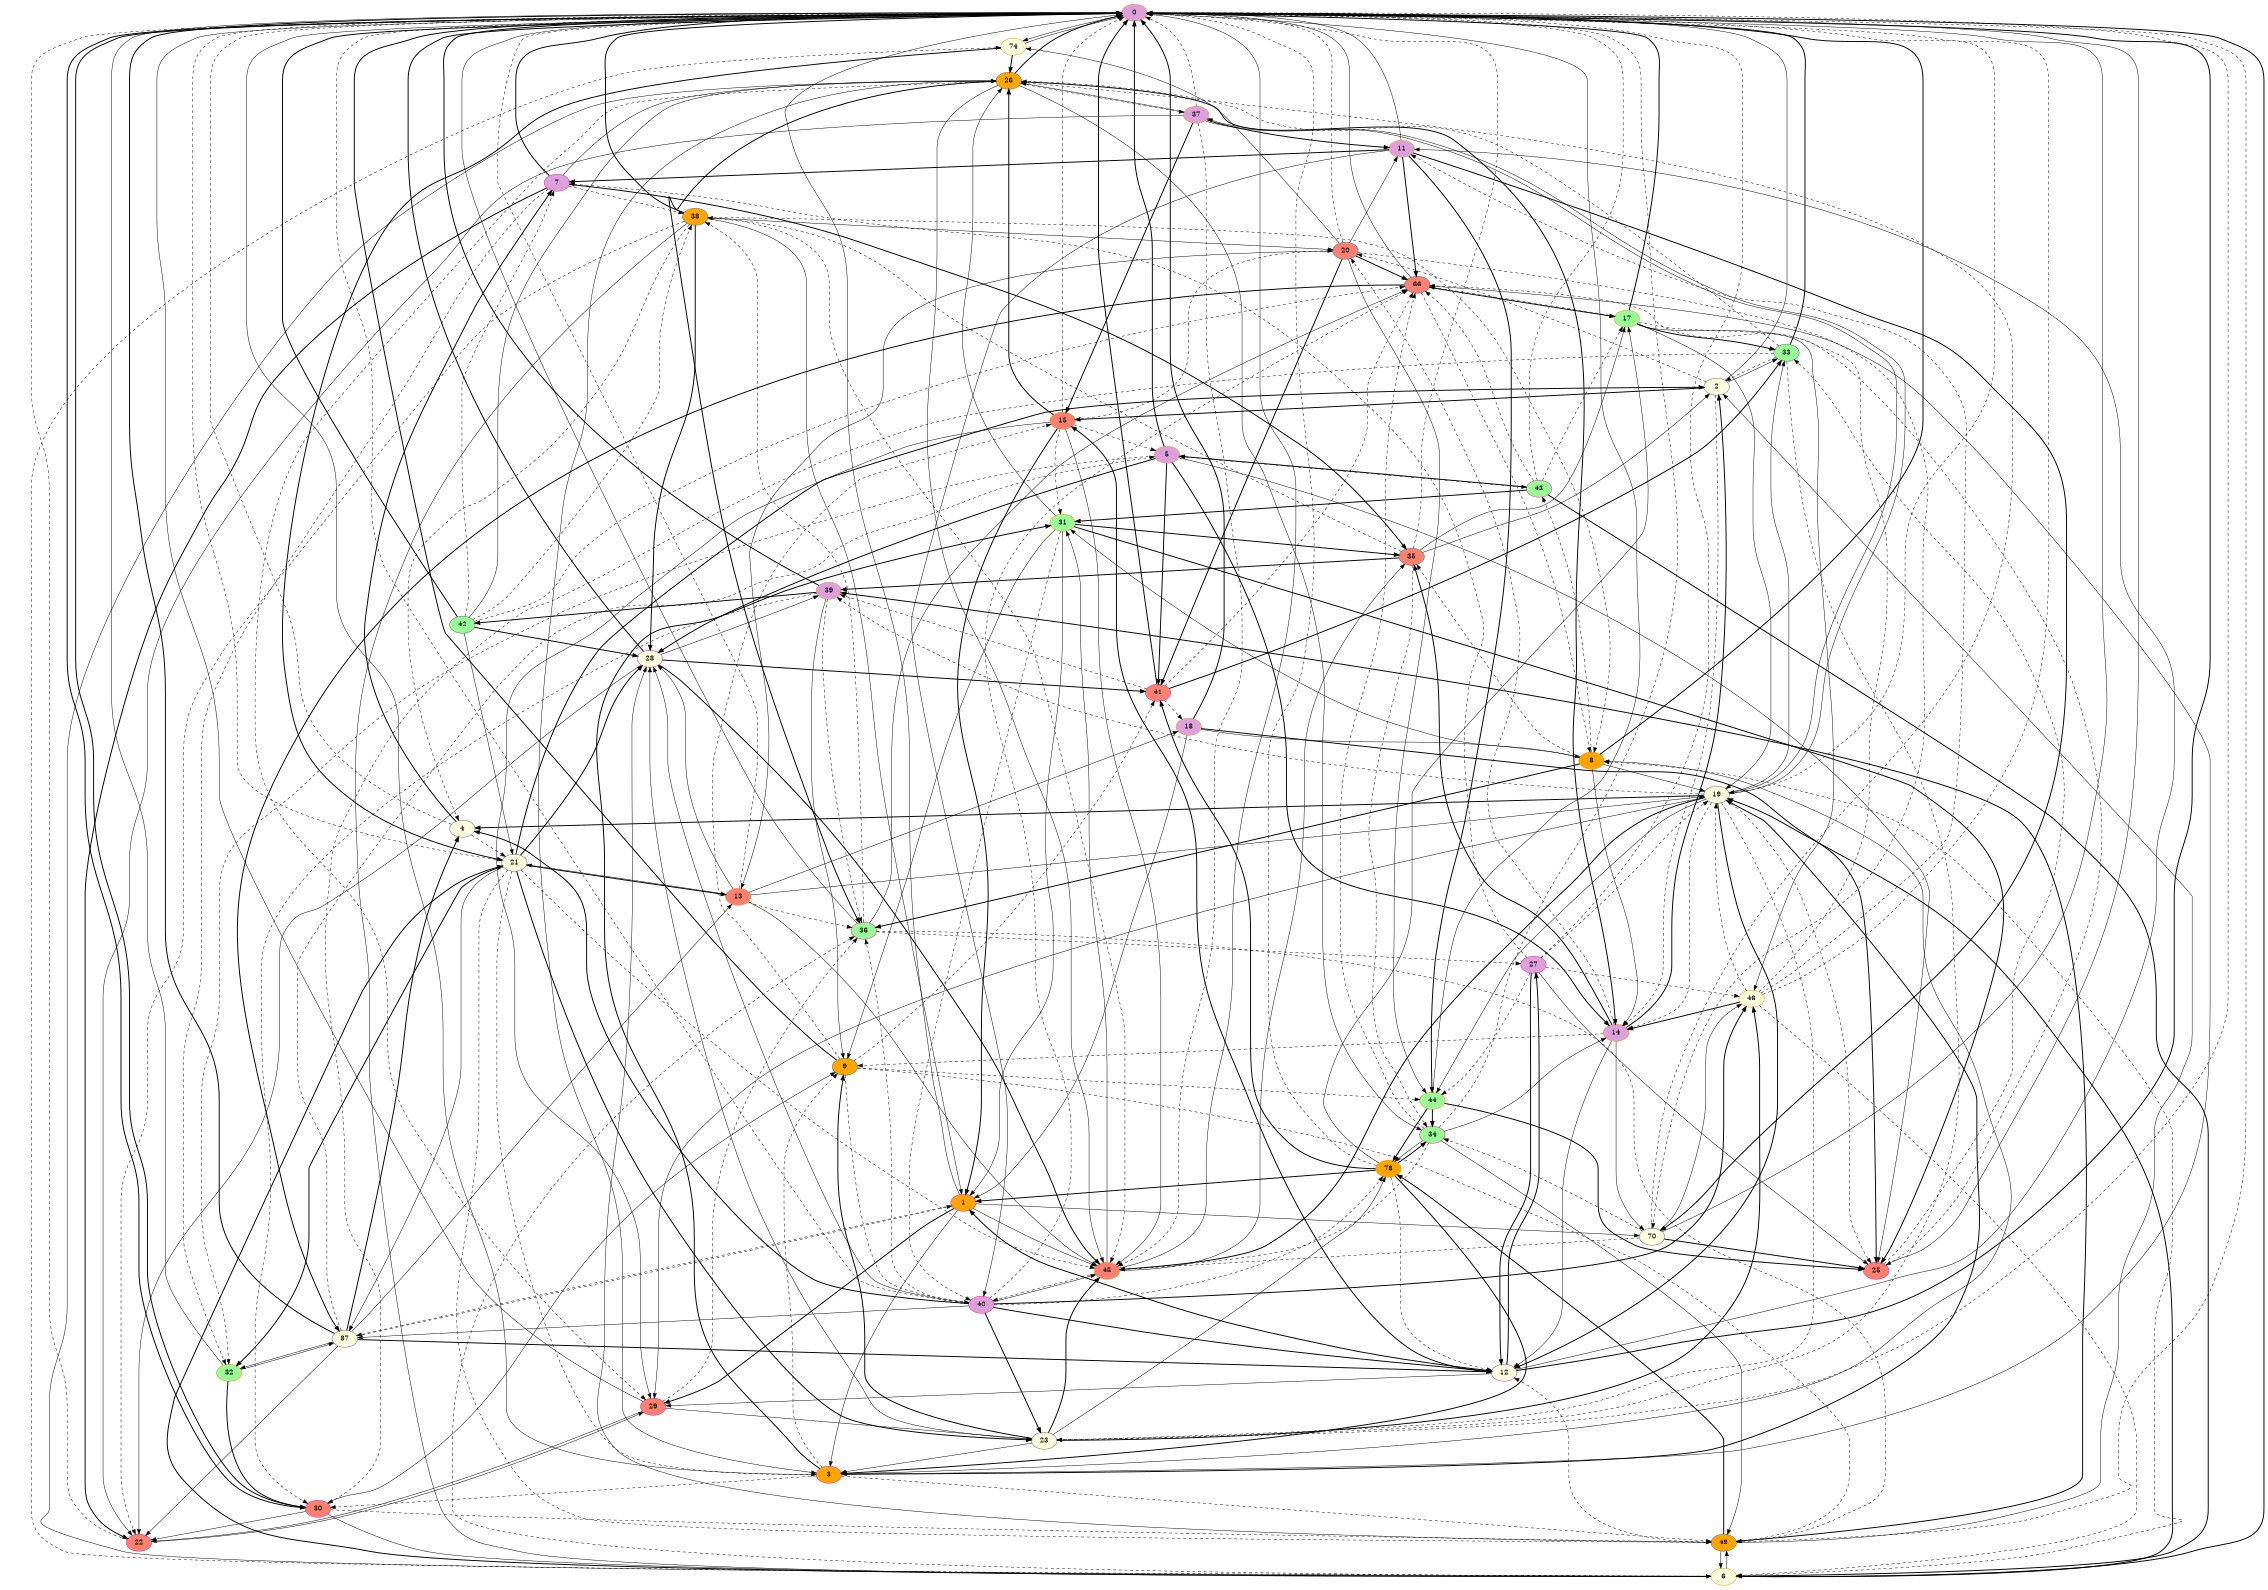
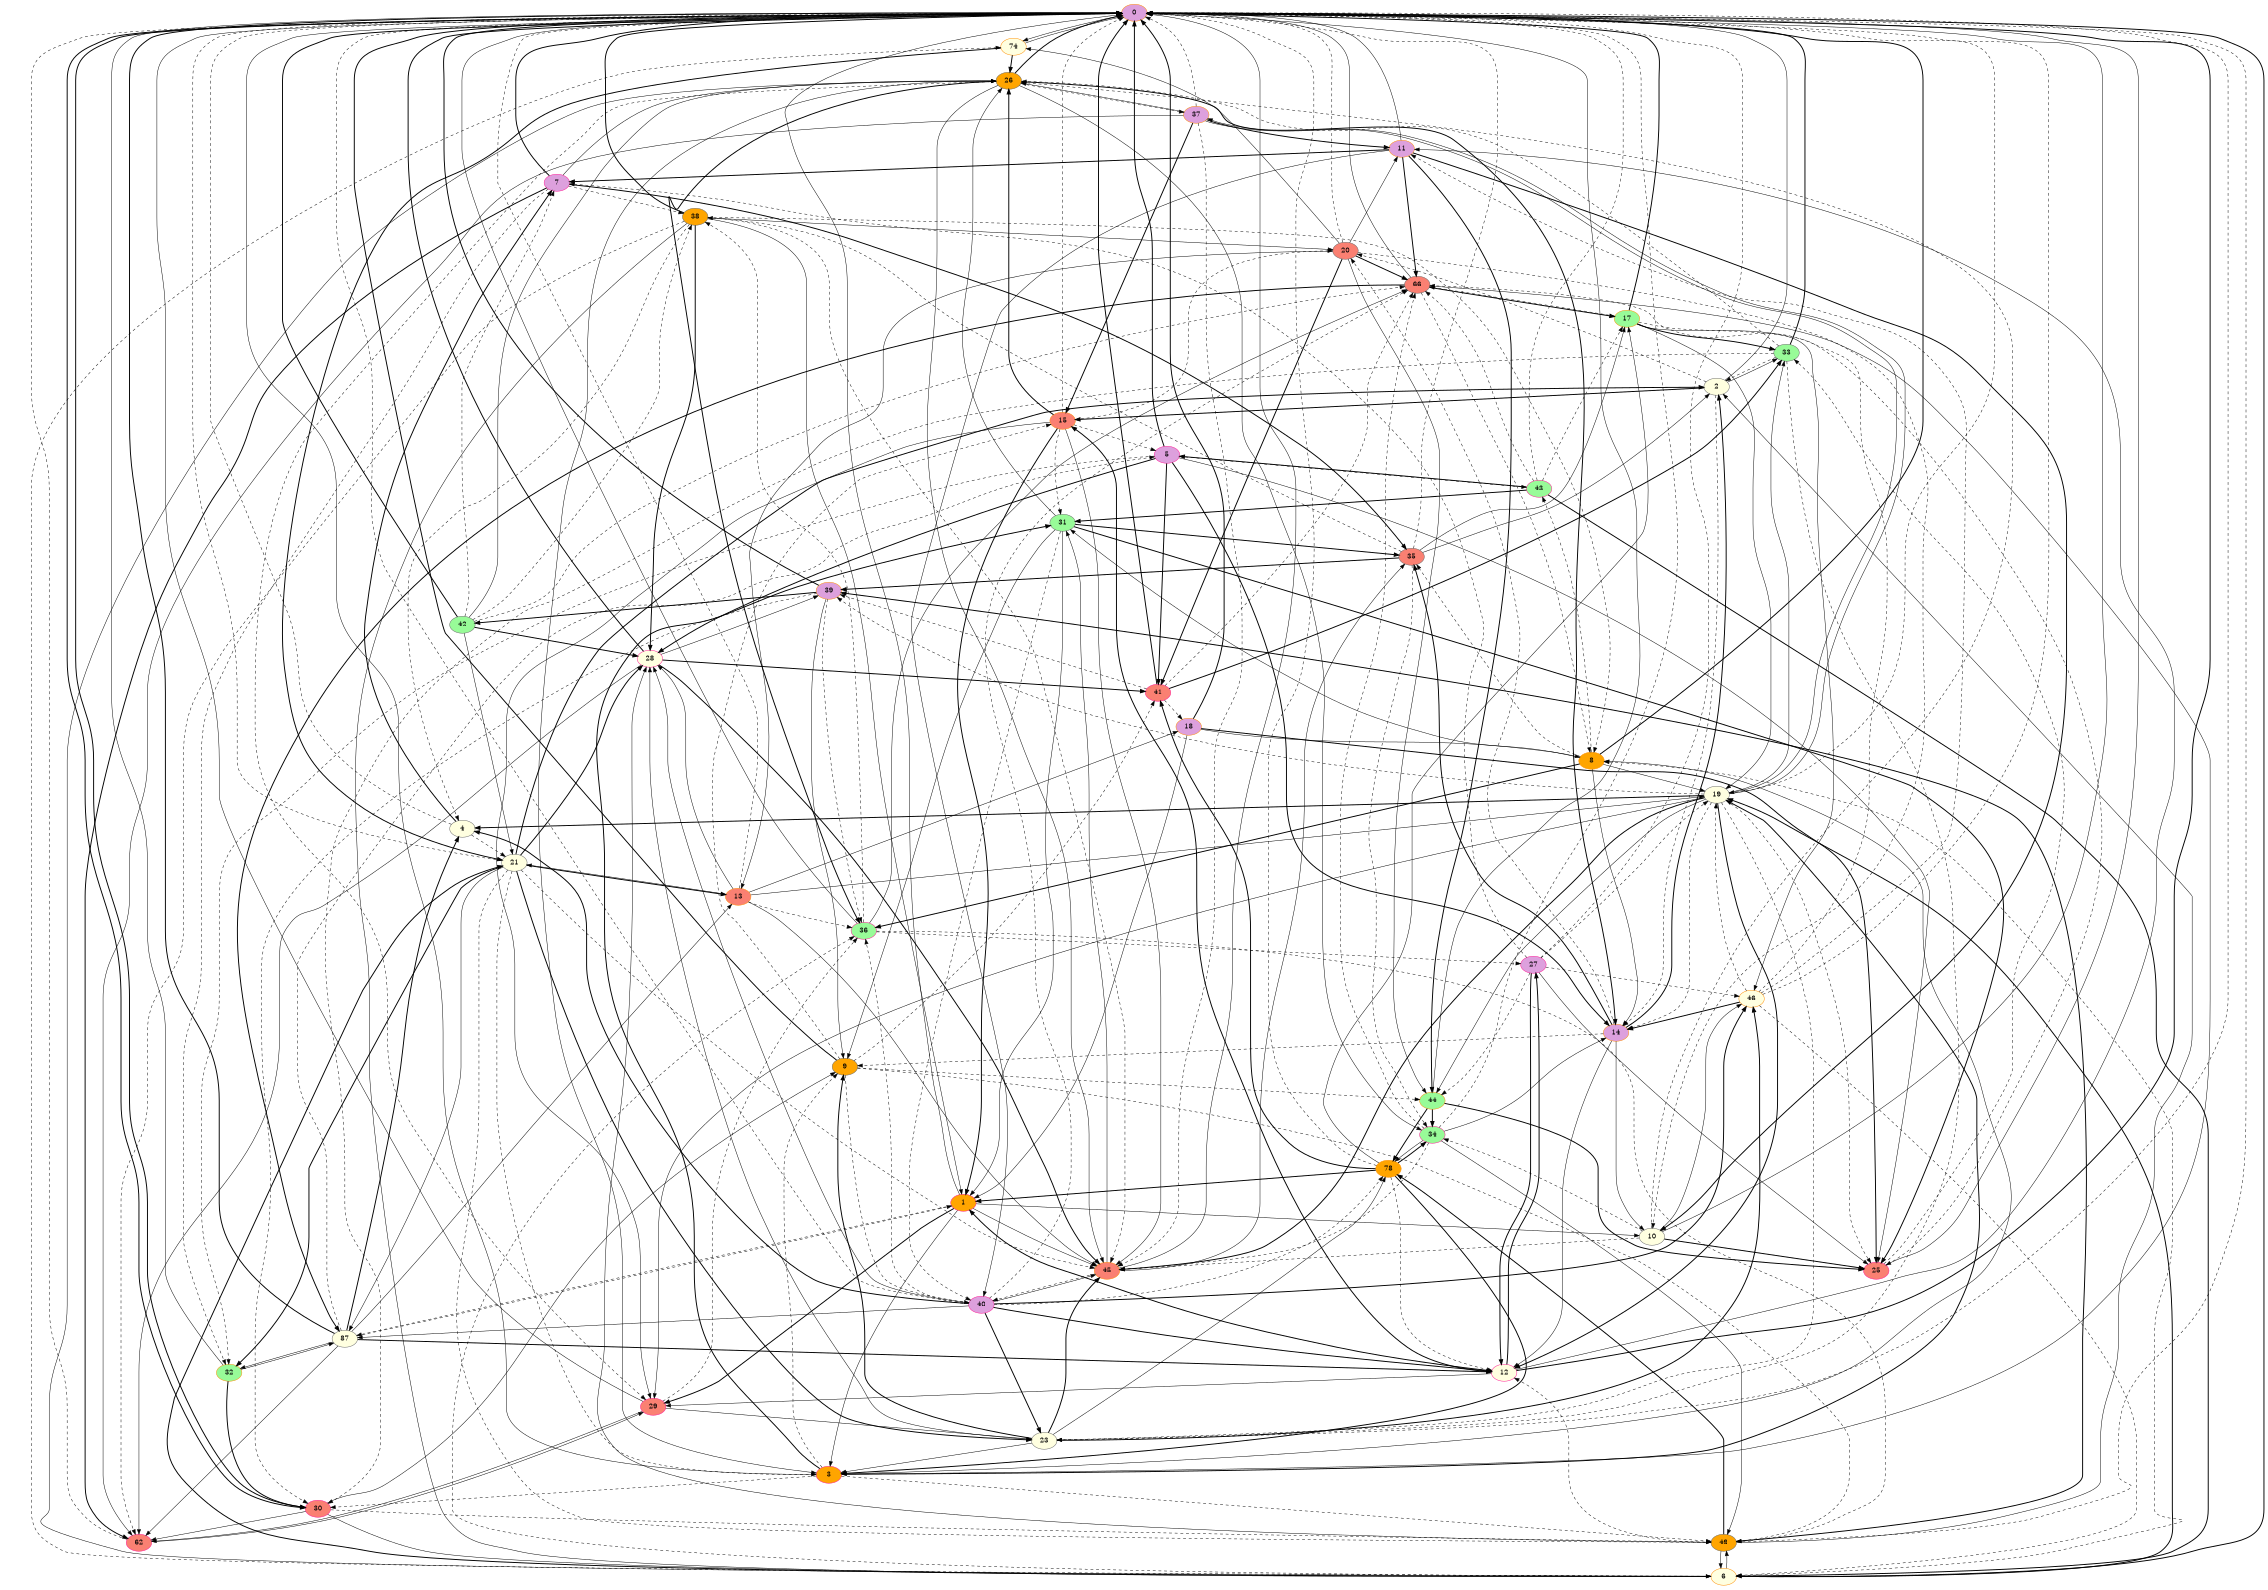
(1167, 455) -> (1167, 455)
(1063, 523) -> (1063, 523)
(1652, 1237) -> (1652, 1237)
(139, 1543) -> (139, 1543)
